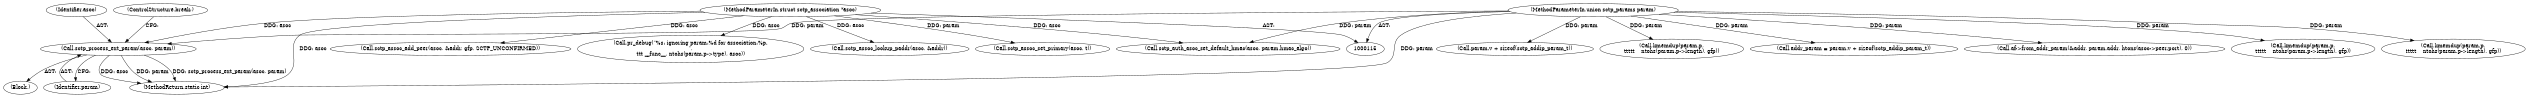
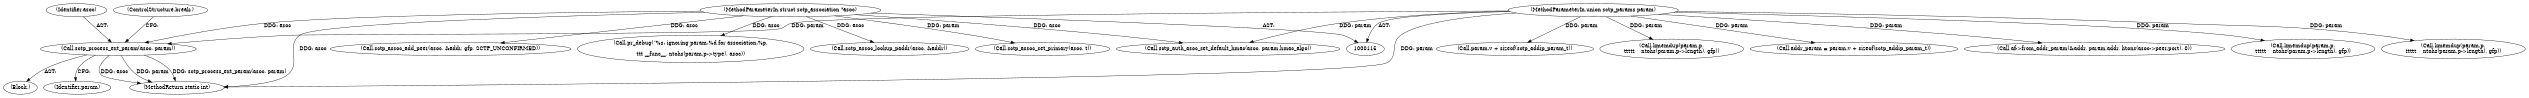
(63, 67) -> none
